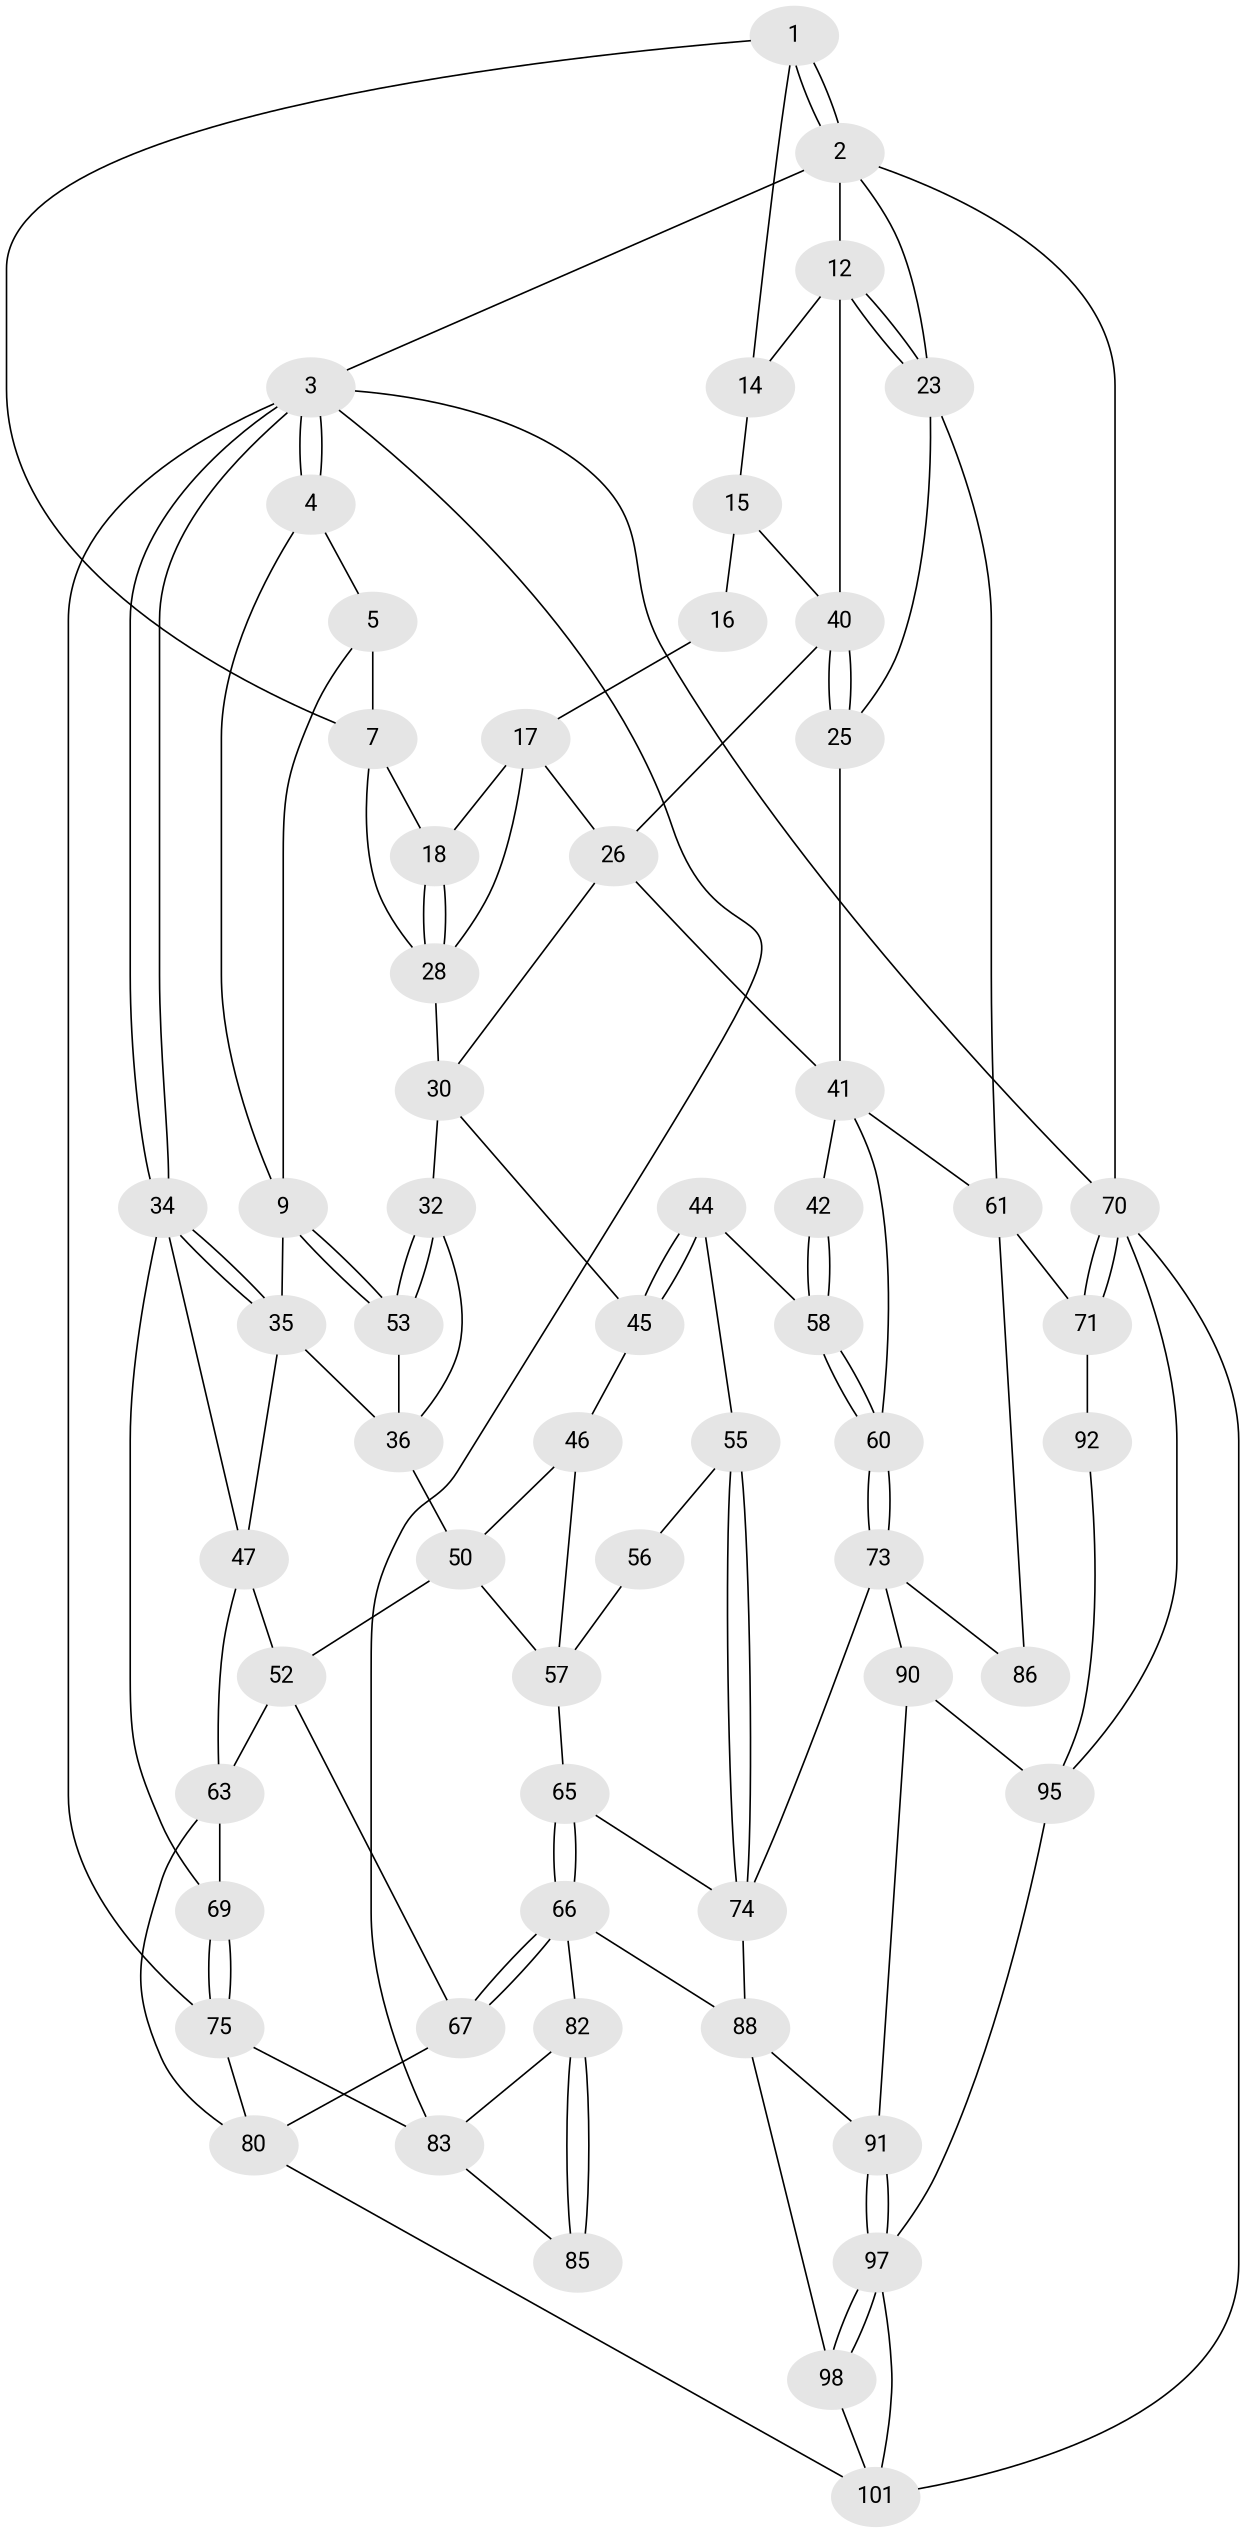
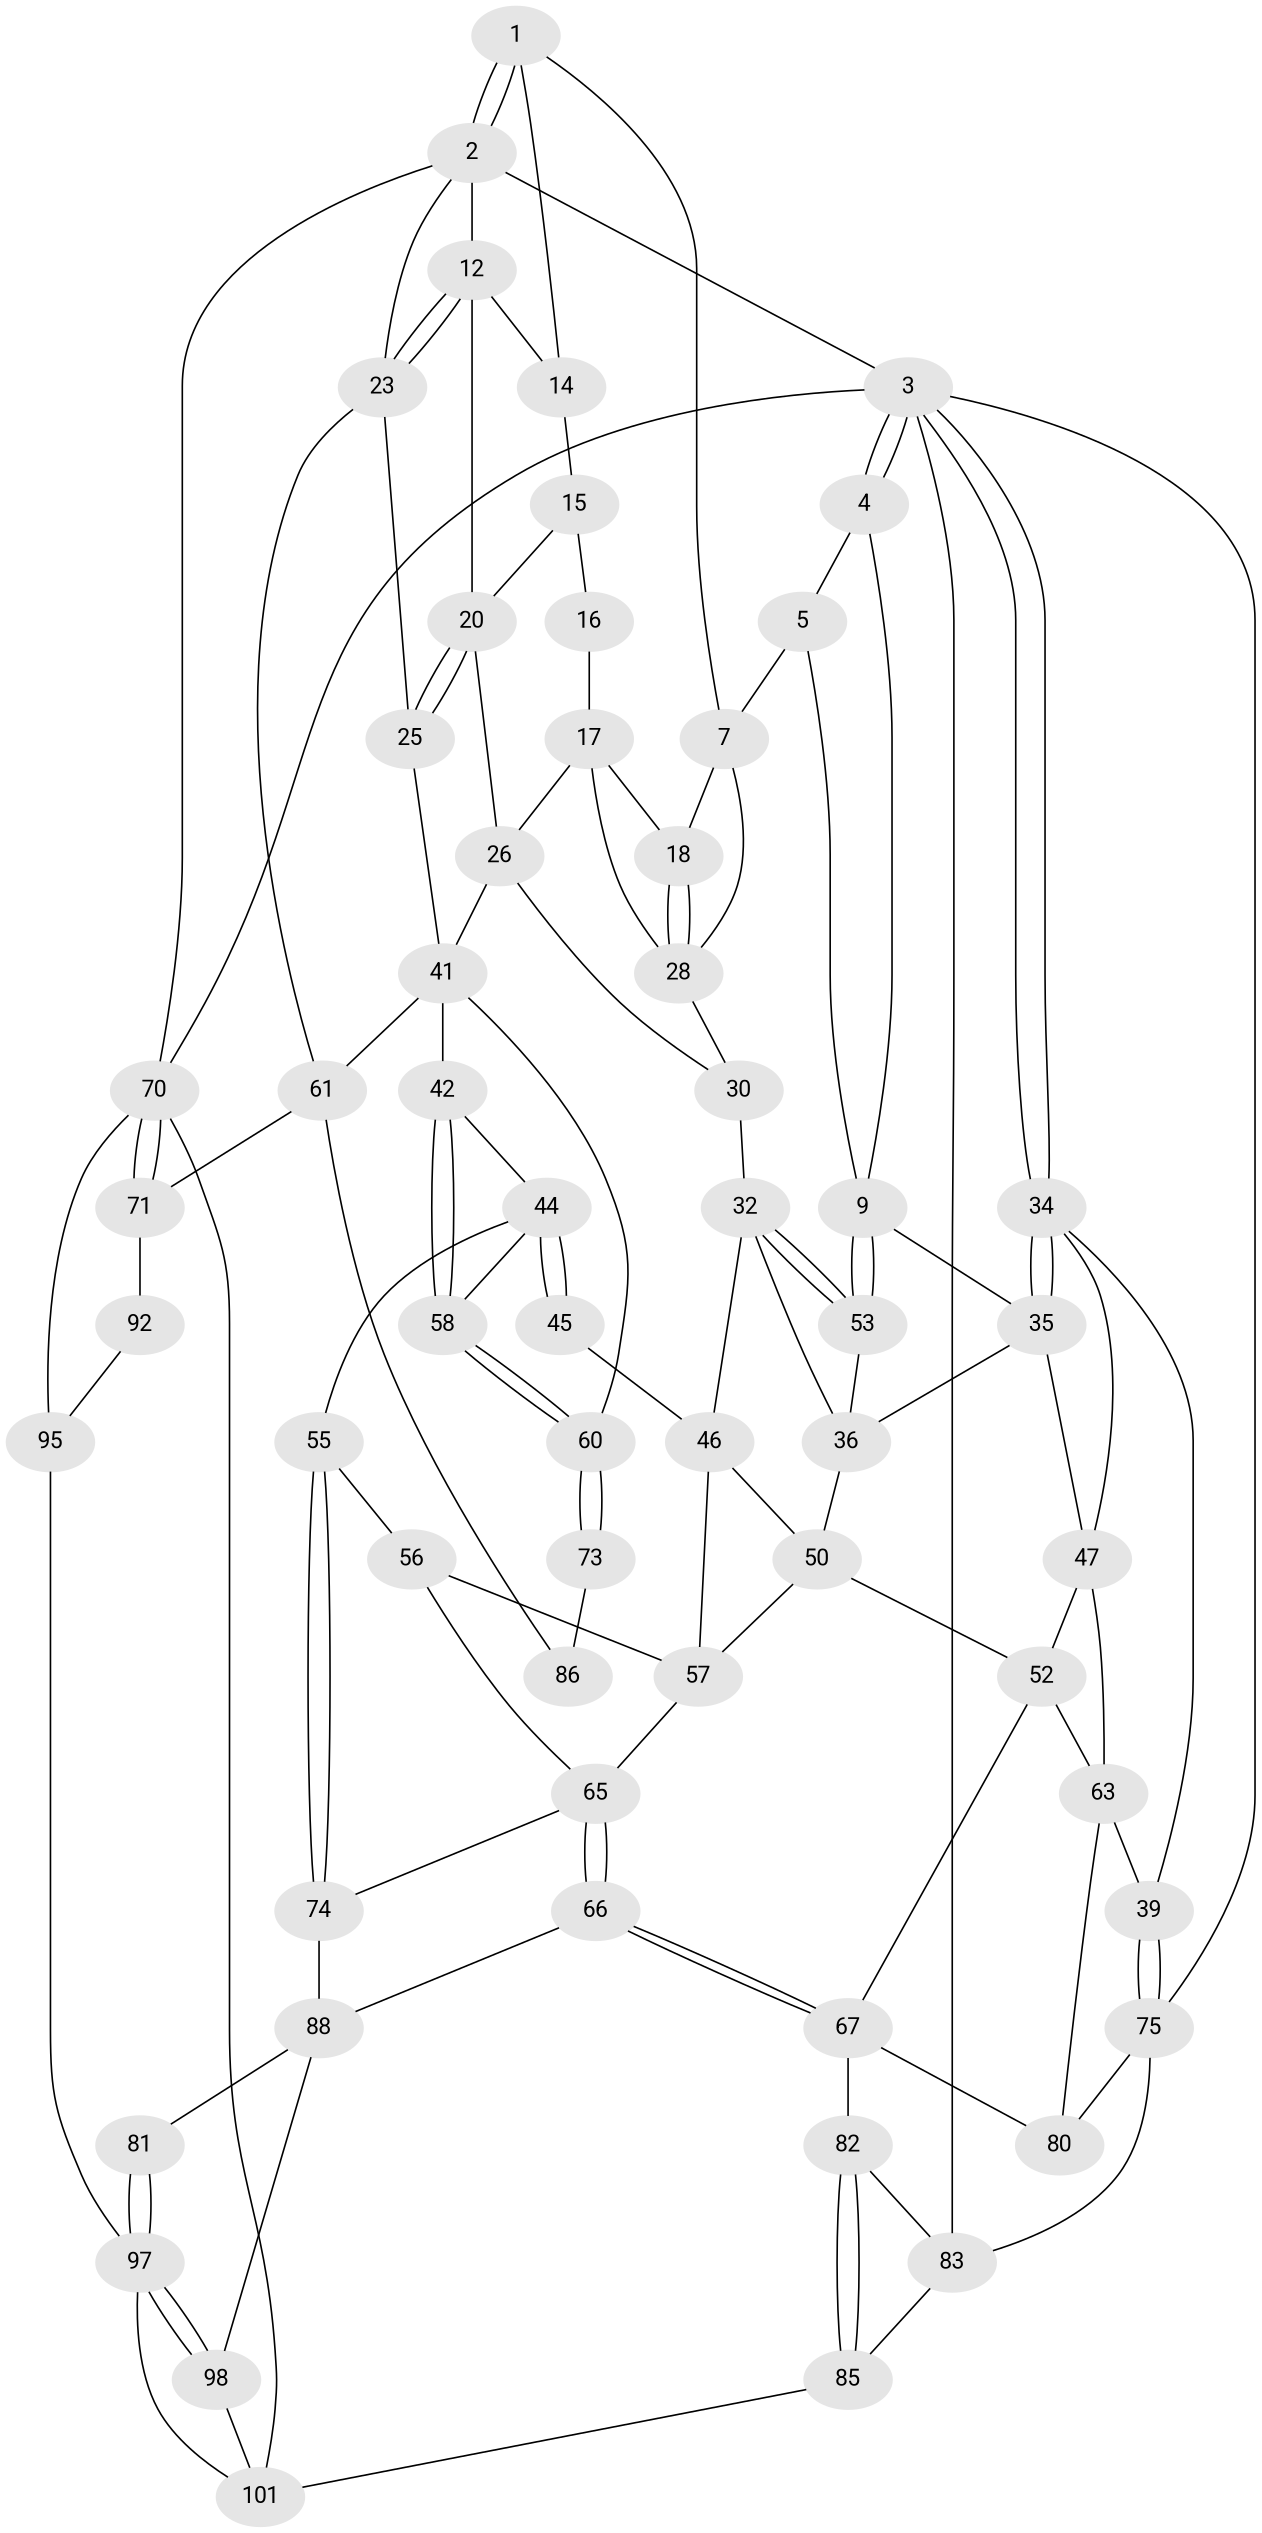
(840, 622) -> (472, 622)
none -> (495, 1149)
(539, 1208) -> none
none -> (728, 1325)
(908, 1677) -> none
none -> (492, 1684)
(814, 1736) -> none
(220, 1911) -> (1149, 1911)
(571, 1970) -> (848, 2087)
(877, 2145) -> (140, 2145)
(565, 2321) -> (554, 2438)
